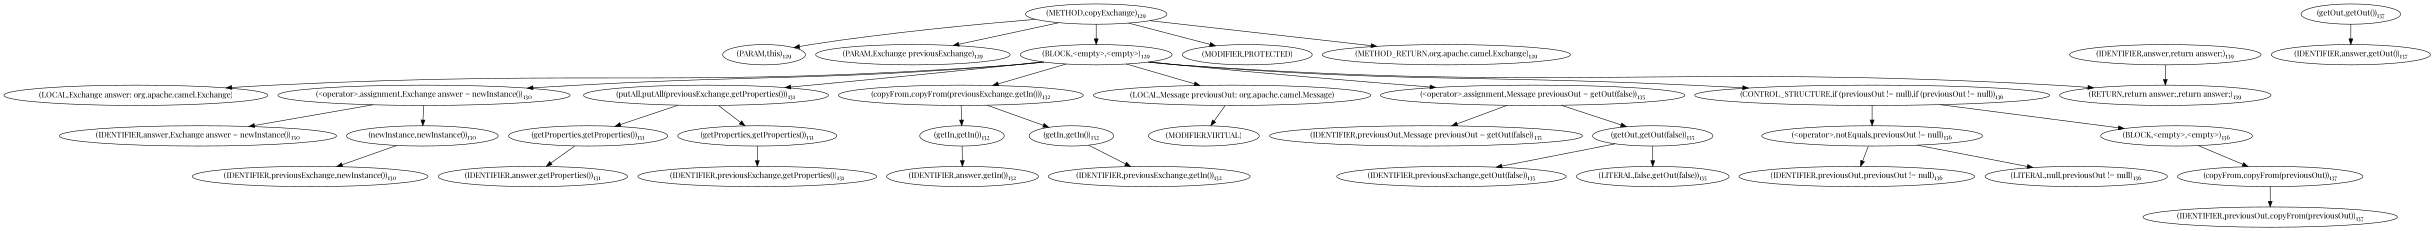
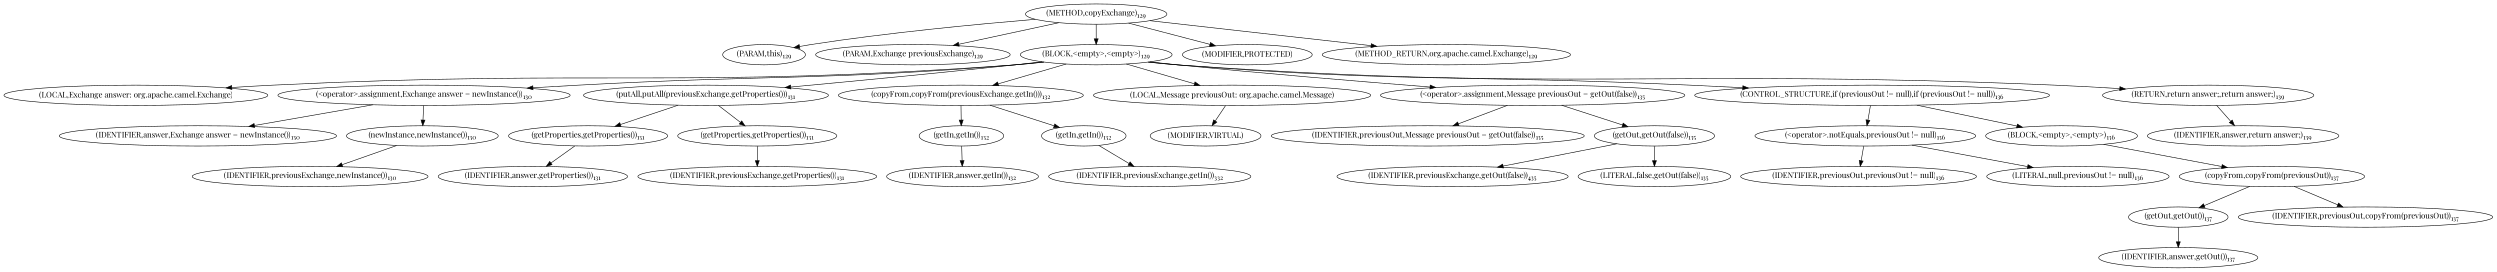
(2165, 72) -> (2224, 113)
(1218, 176) -> (1219, 176)
(1531, 176) -> (1532, 176)
none -> (2227, 196)
